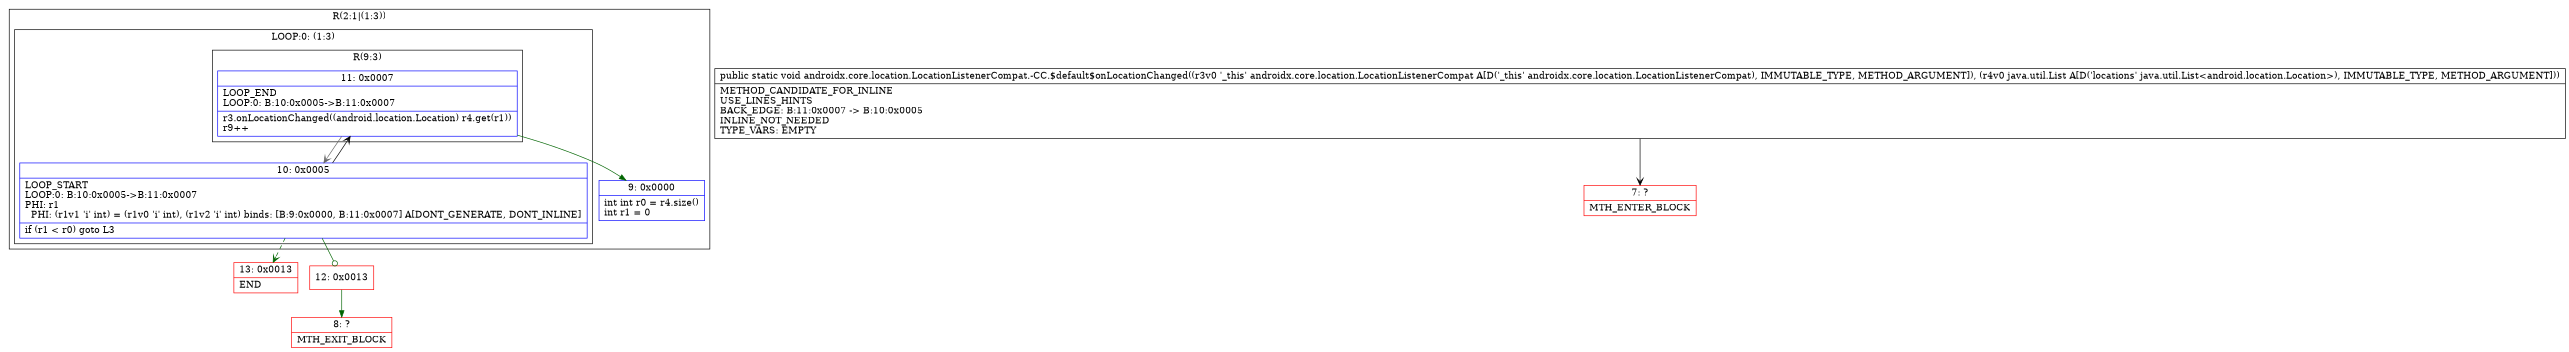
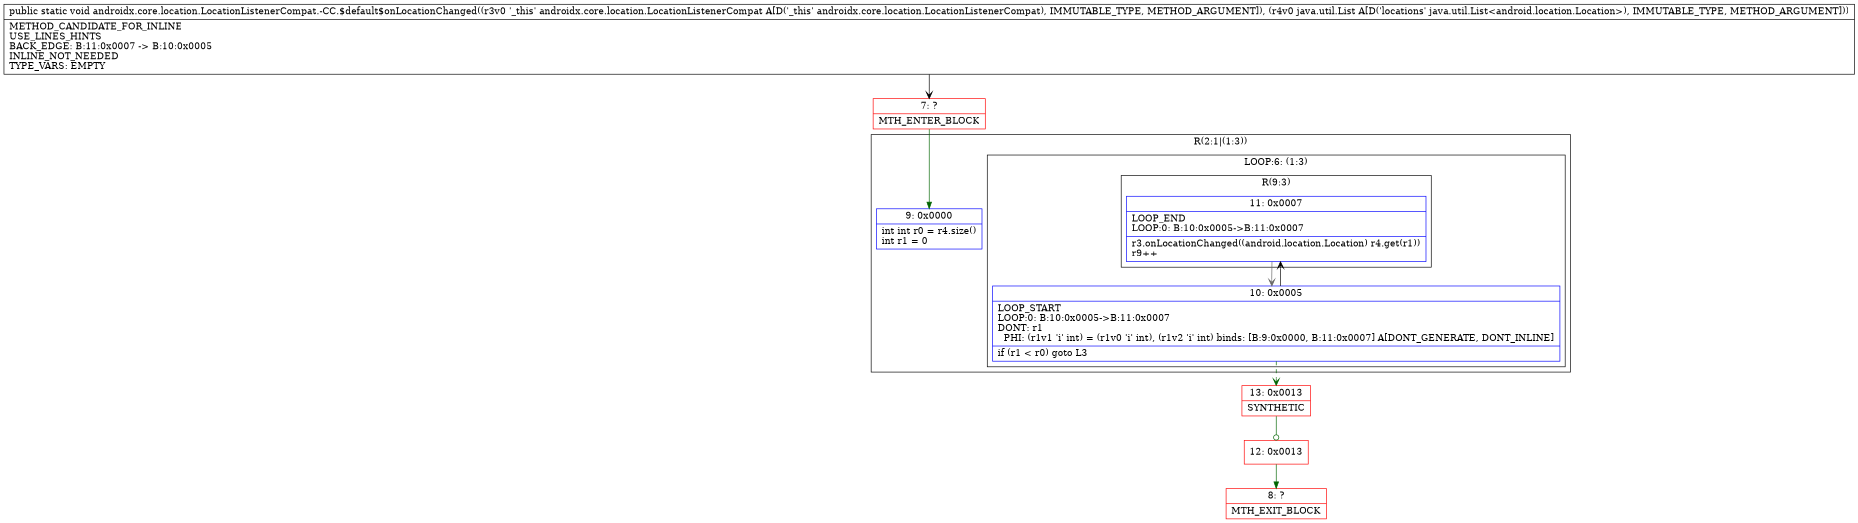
(303, 37) -> (1276, 163)
(570, 153) -> (929, 166)
(44, 205) -> (1022, 328)
(330, 254) -> (1276, 426)
(250, 285) -> (1276, 408)
